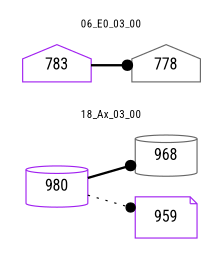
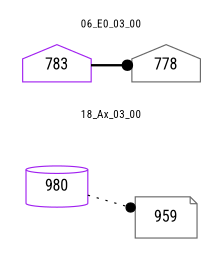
(166, 156) -> none
(166, 217) -> (166, 217)
